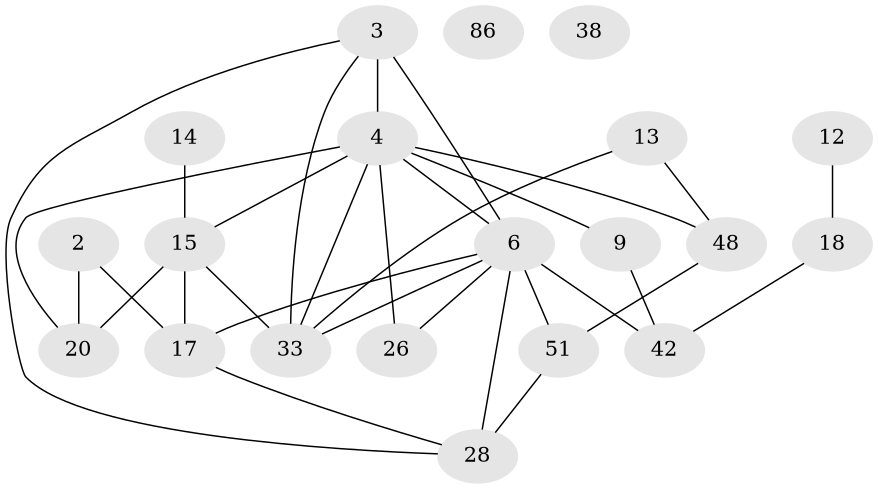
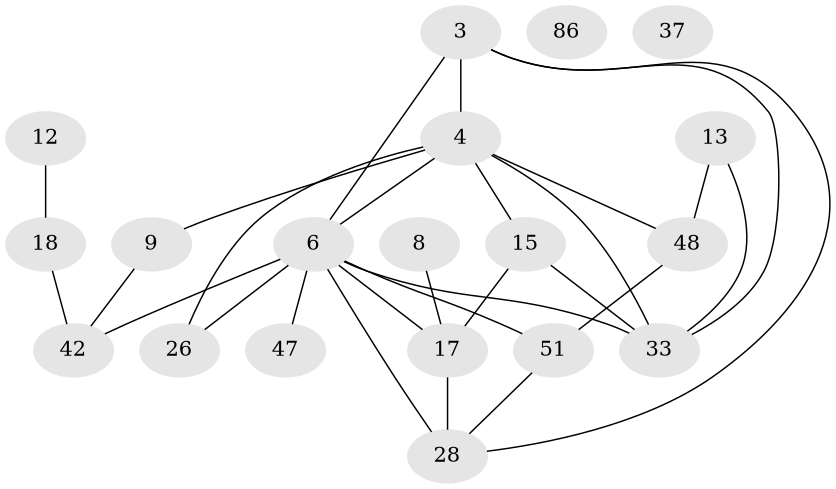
(590, 32) -> (673, 32)
(185, 138) -> none
(79, 244) -> (420, 244)
(79, 350) -> none
none -> (286, 350)
